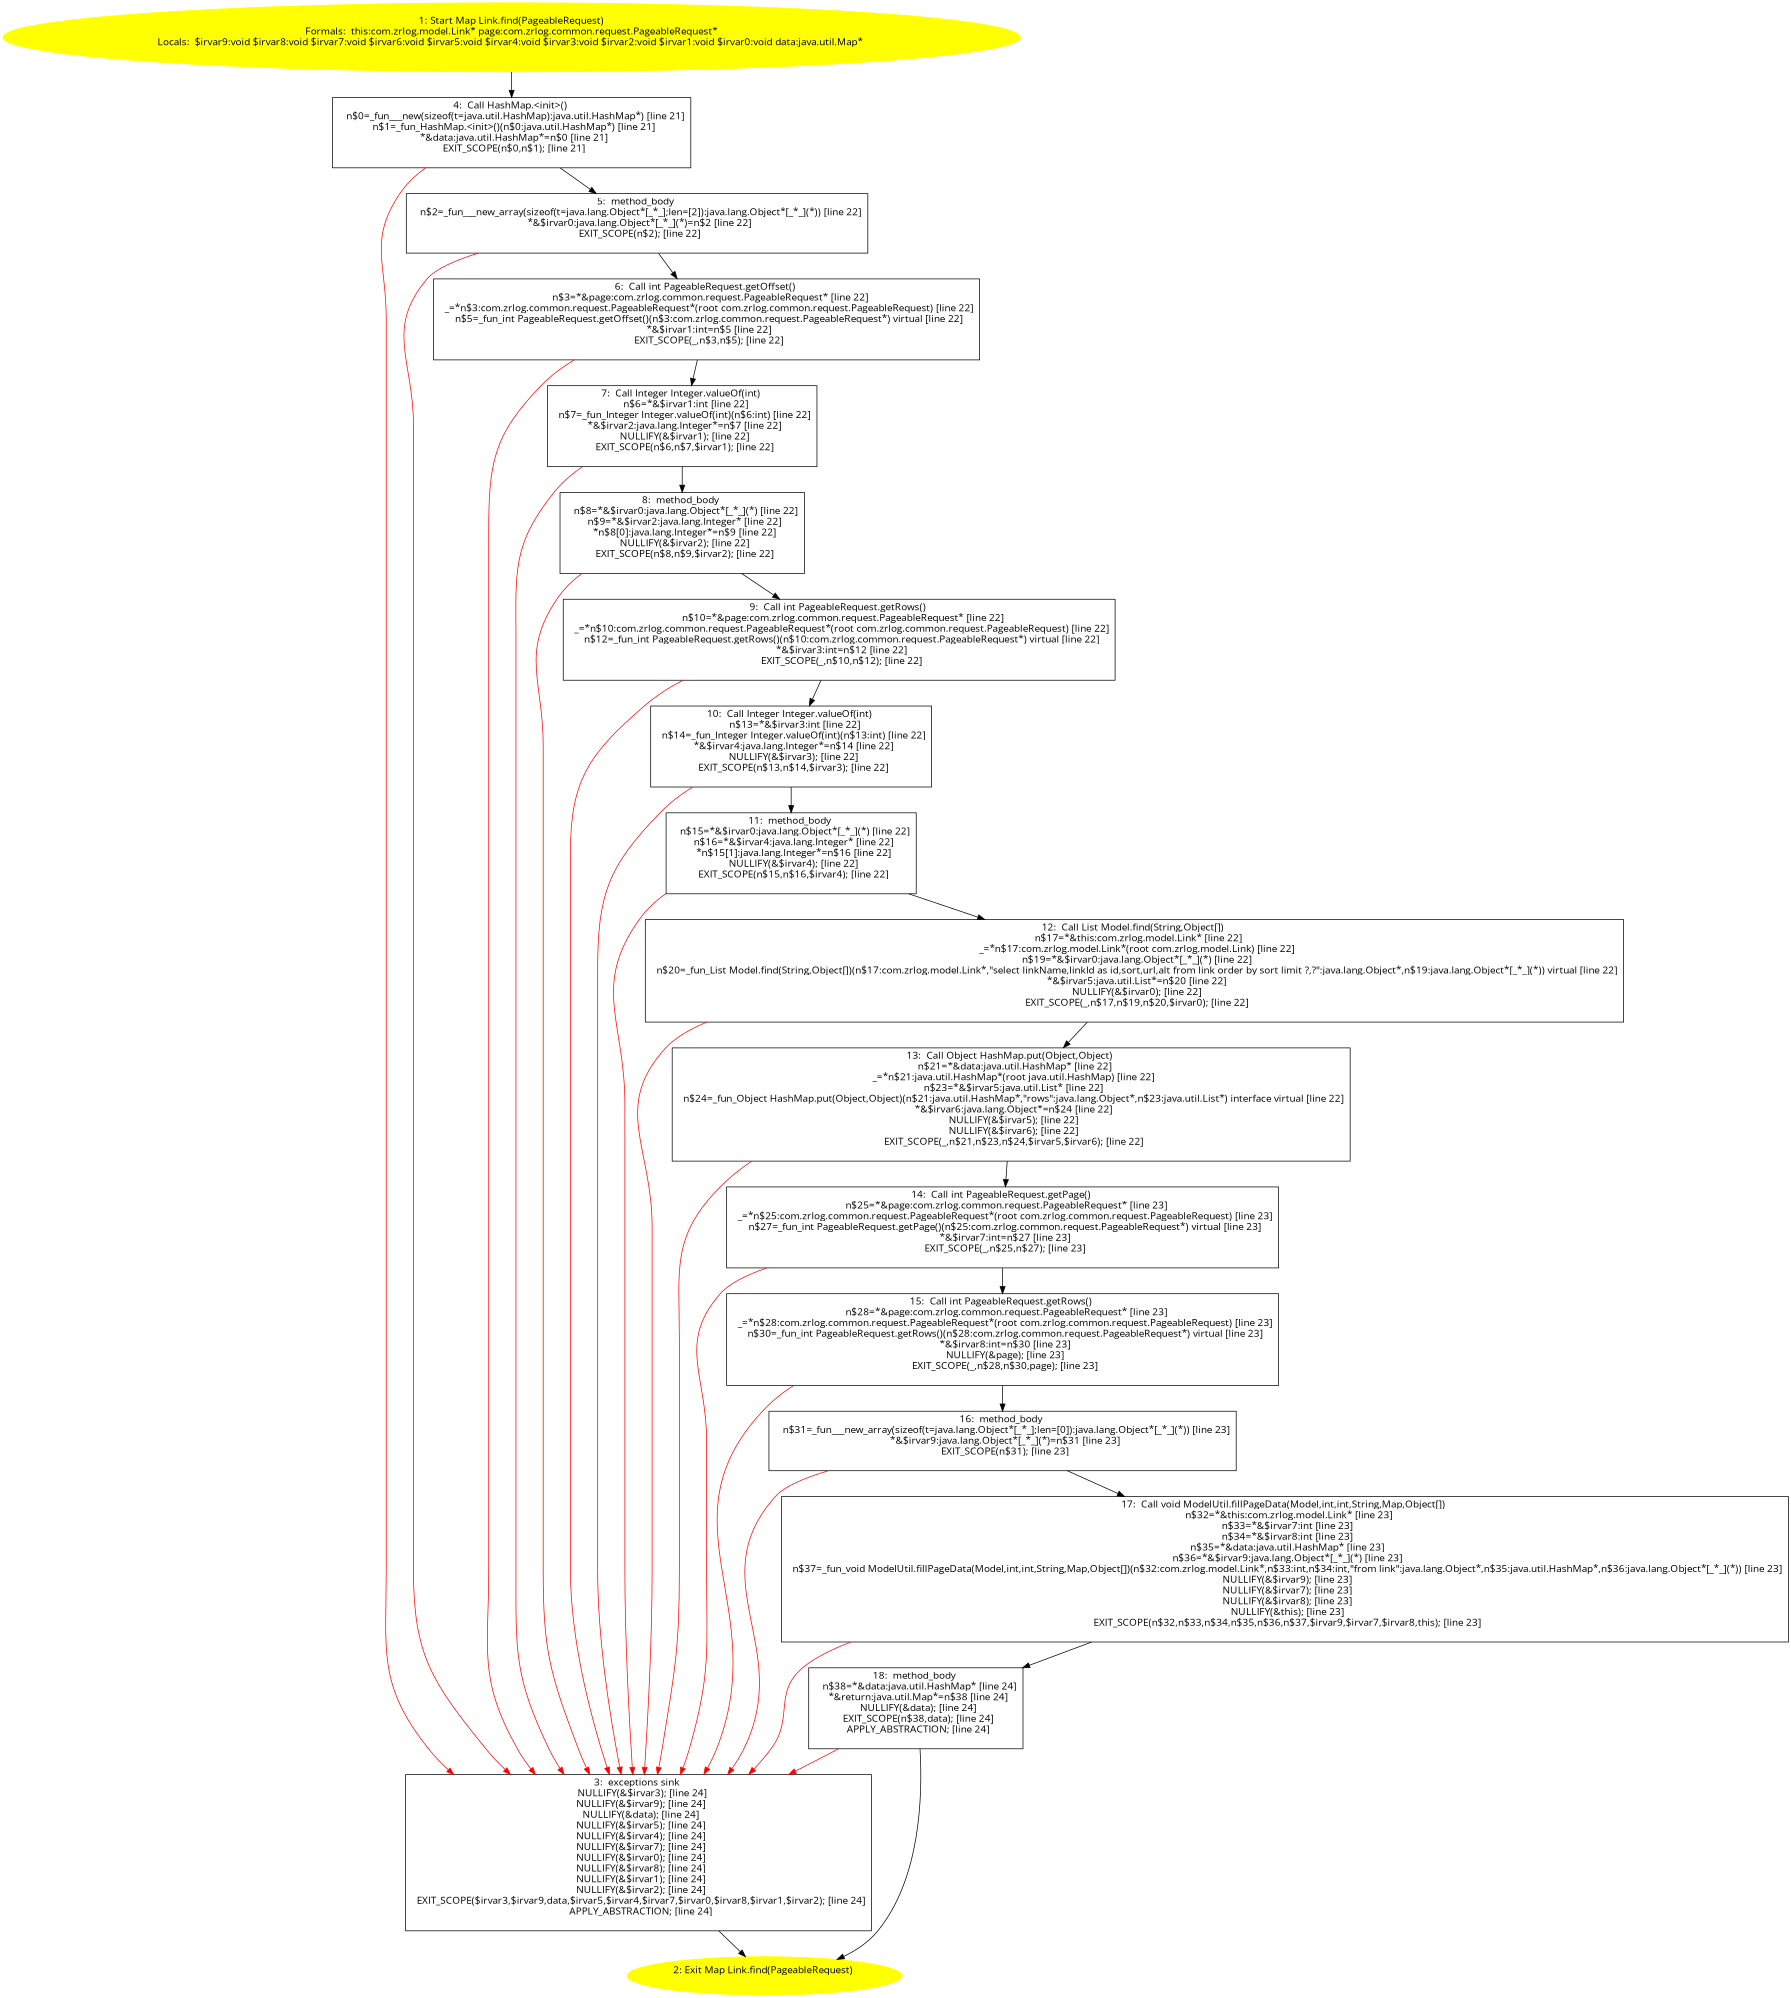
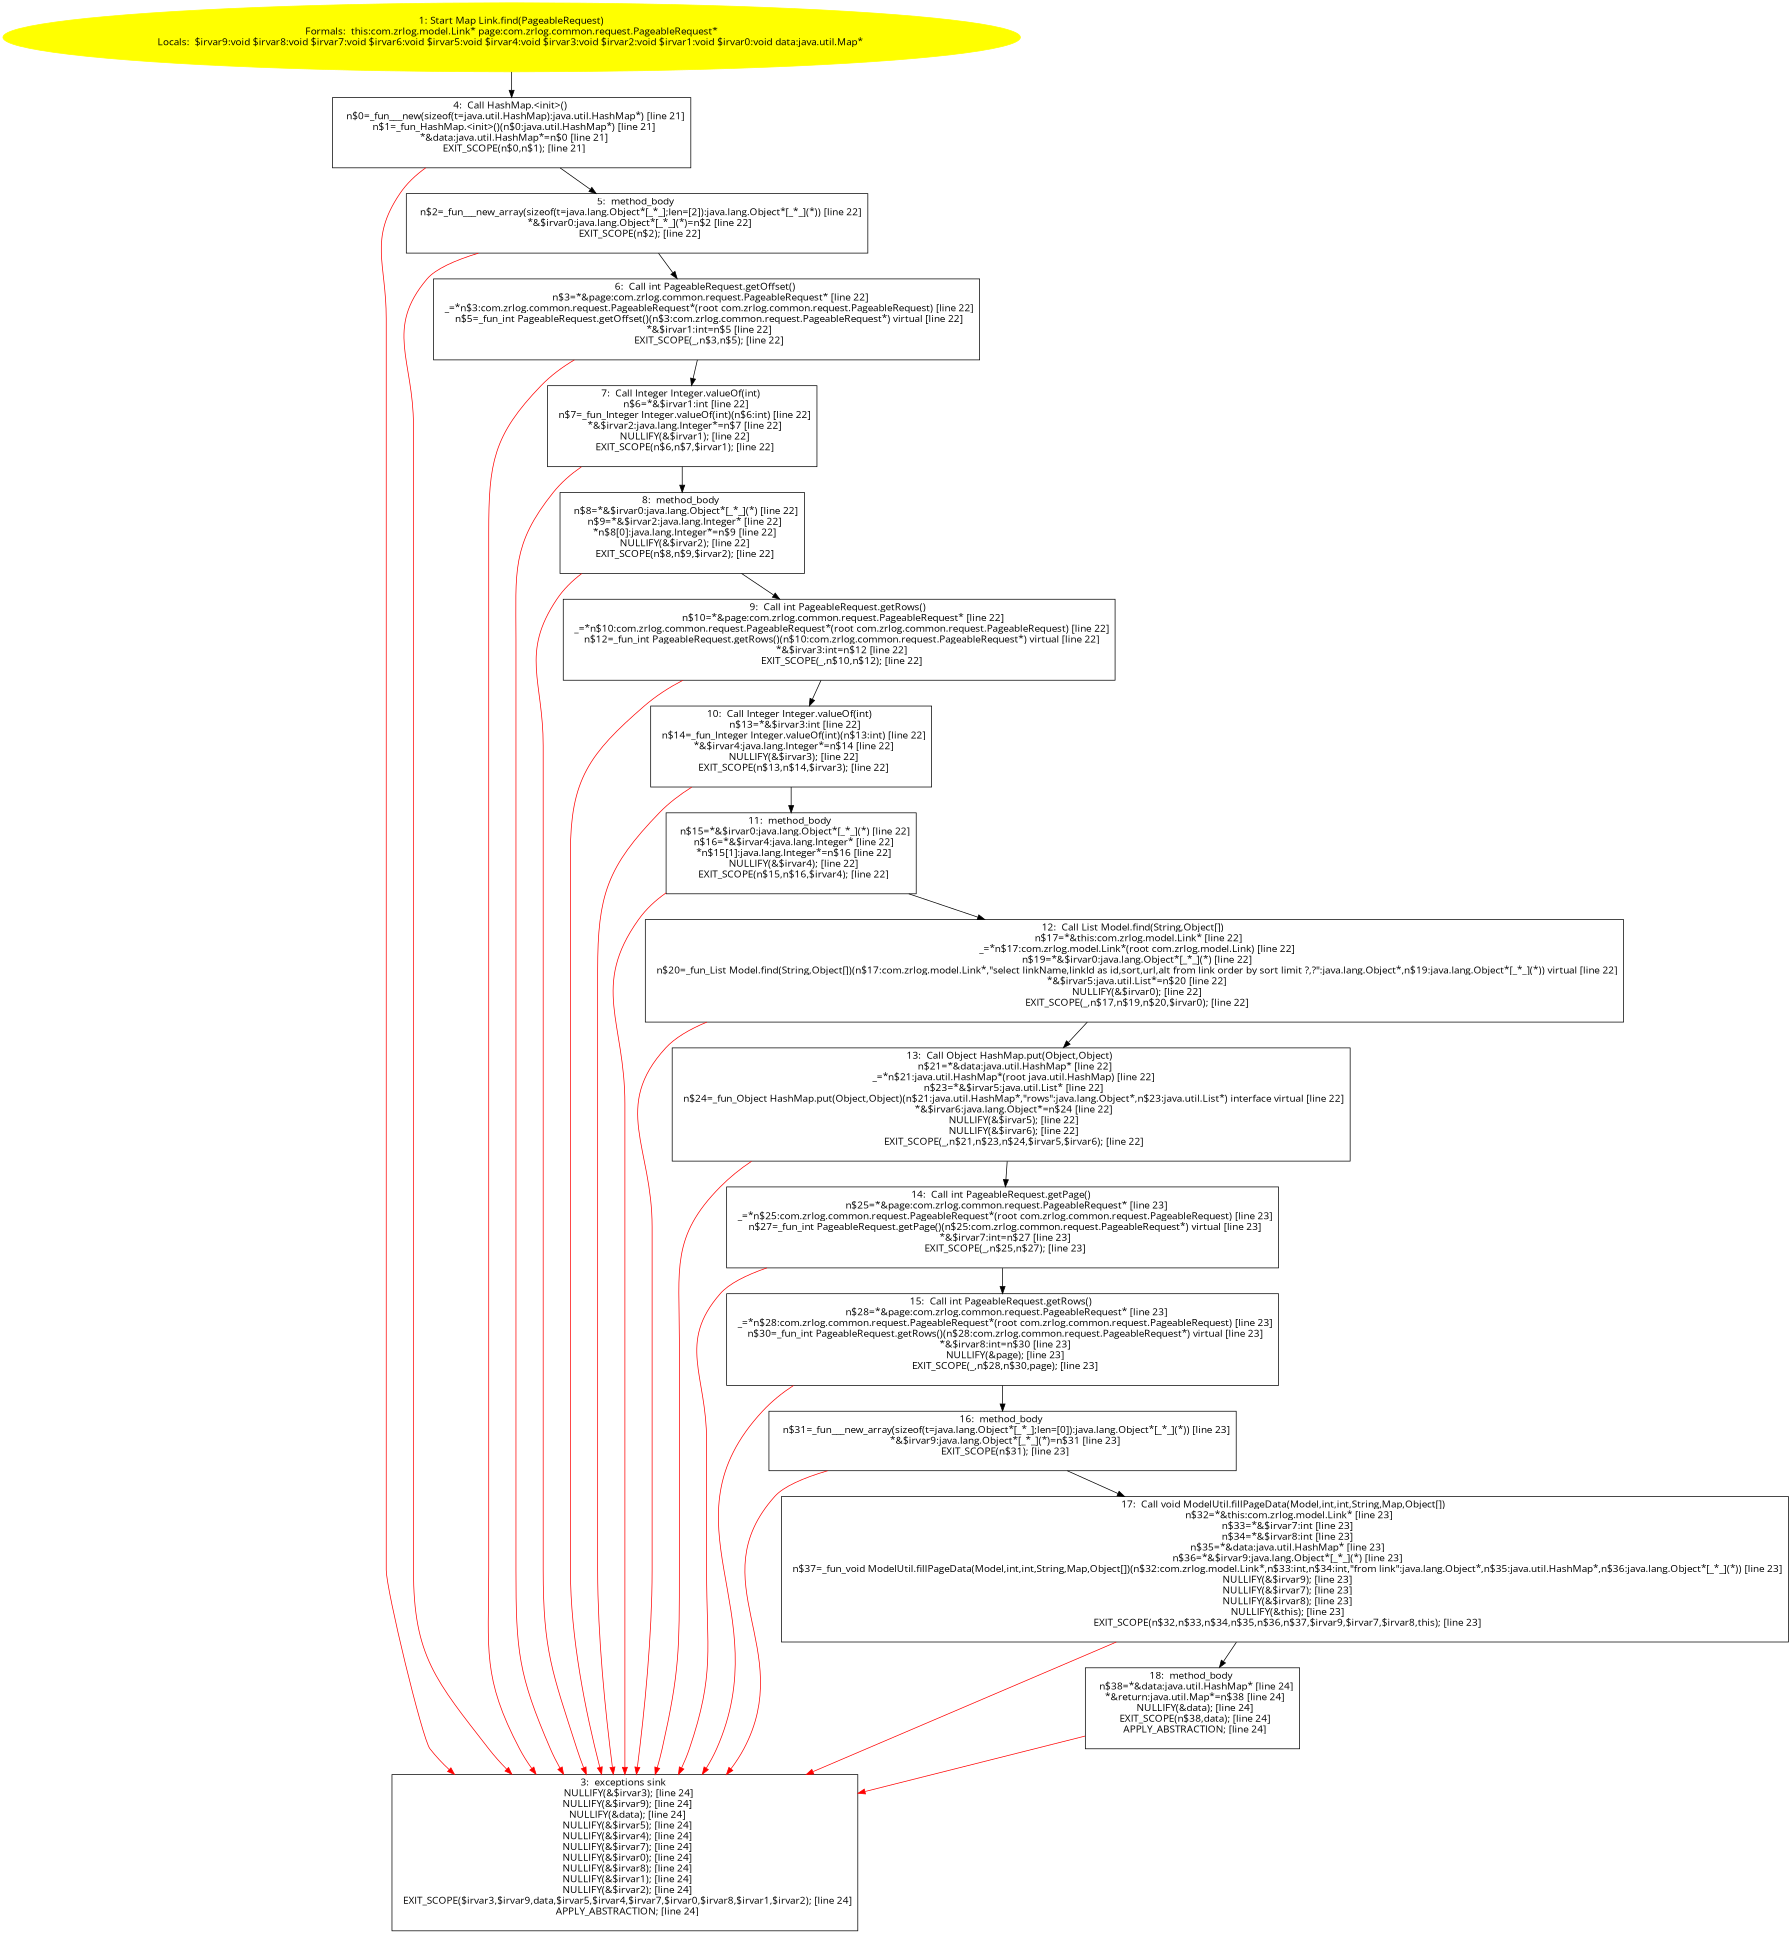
(765, 1976) -> none
